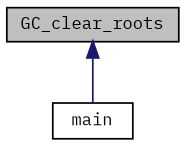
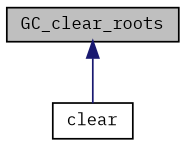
(93, 121) -> (93, 121)
